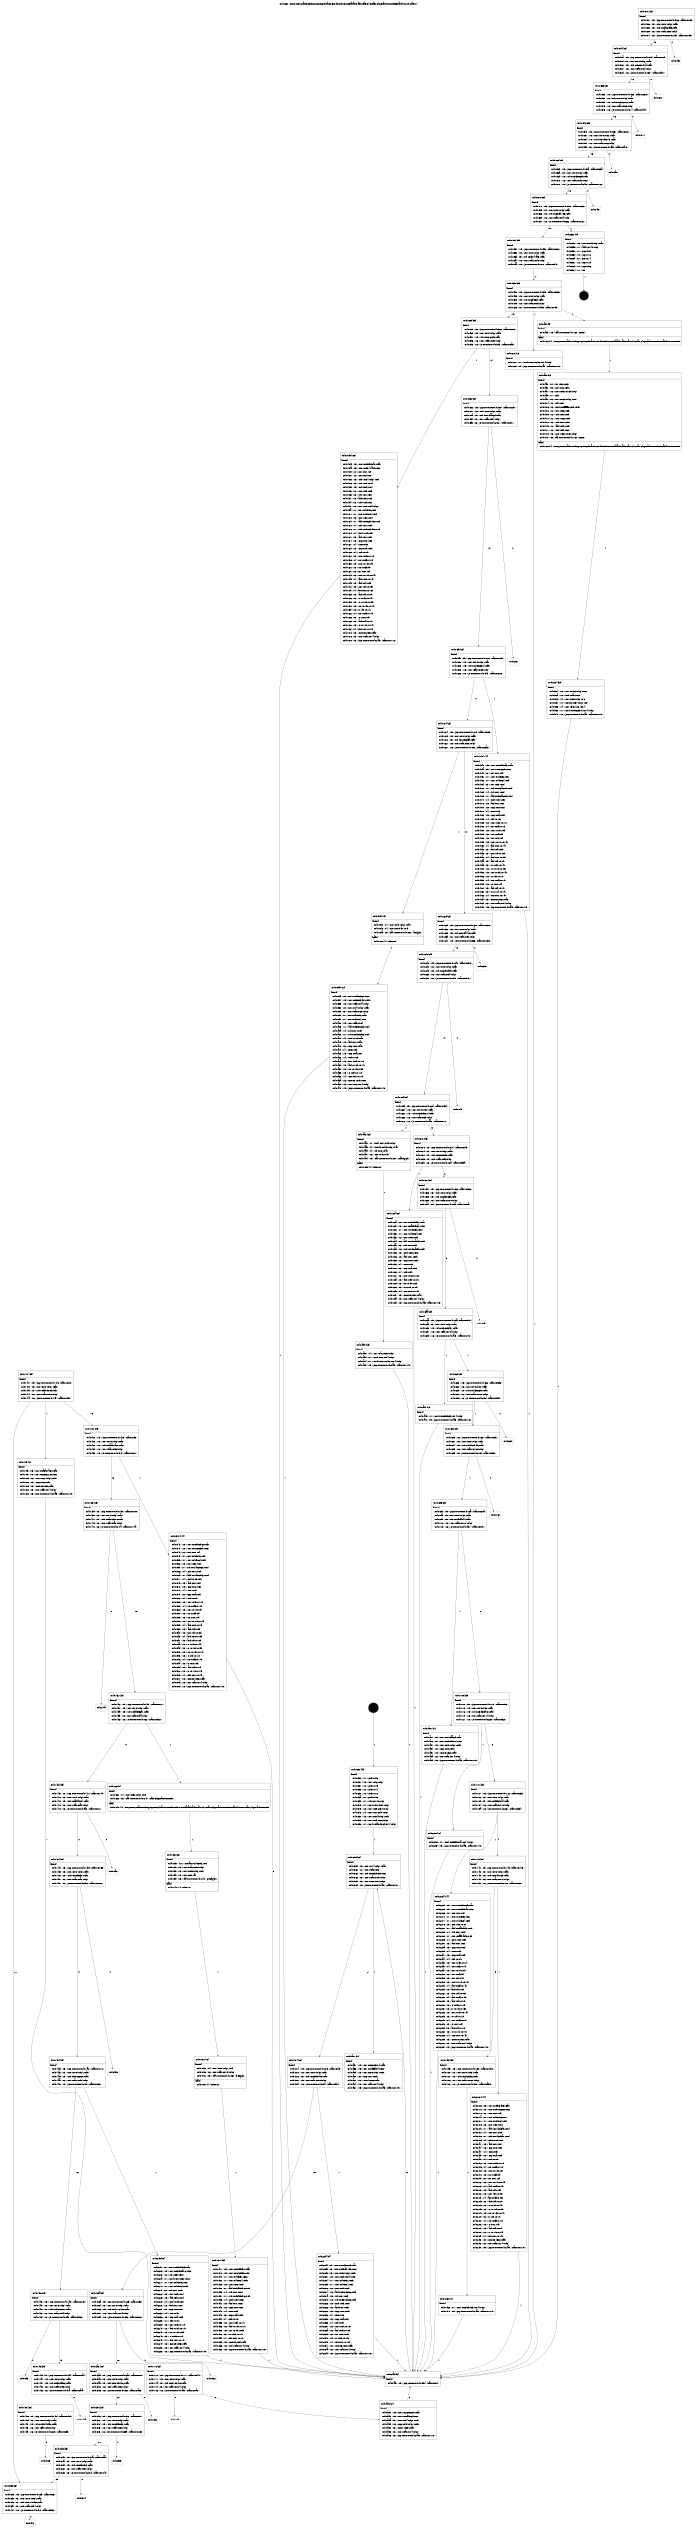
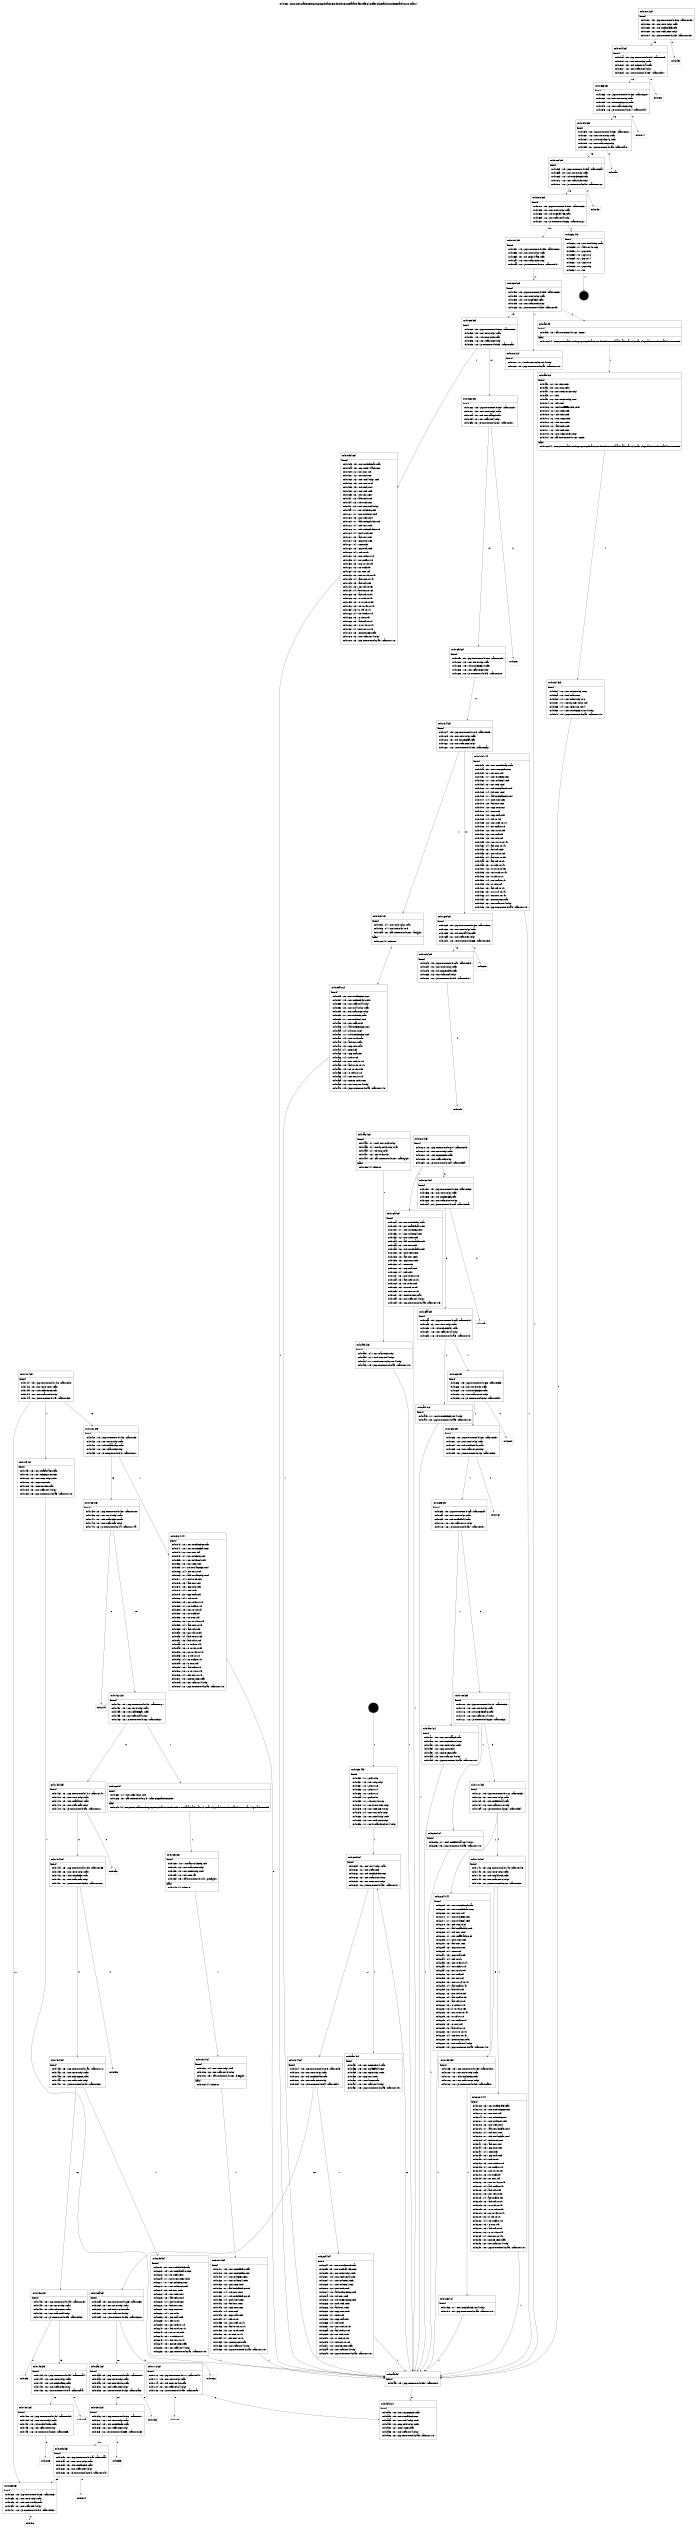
(493, 714) -> none
(422, 1110) -> none
(409, 2394) -> (411, 2393)
none -> (52, 2399)
